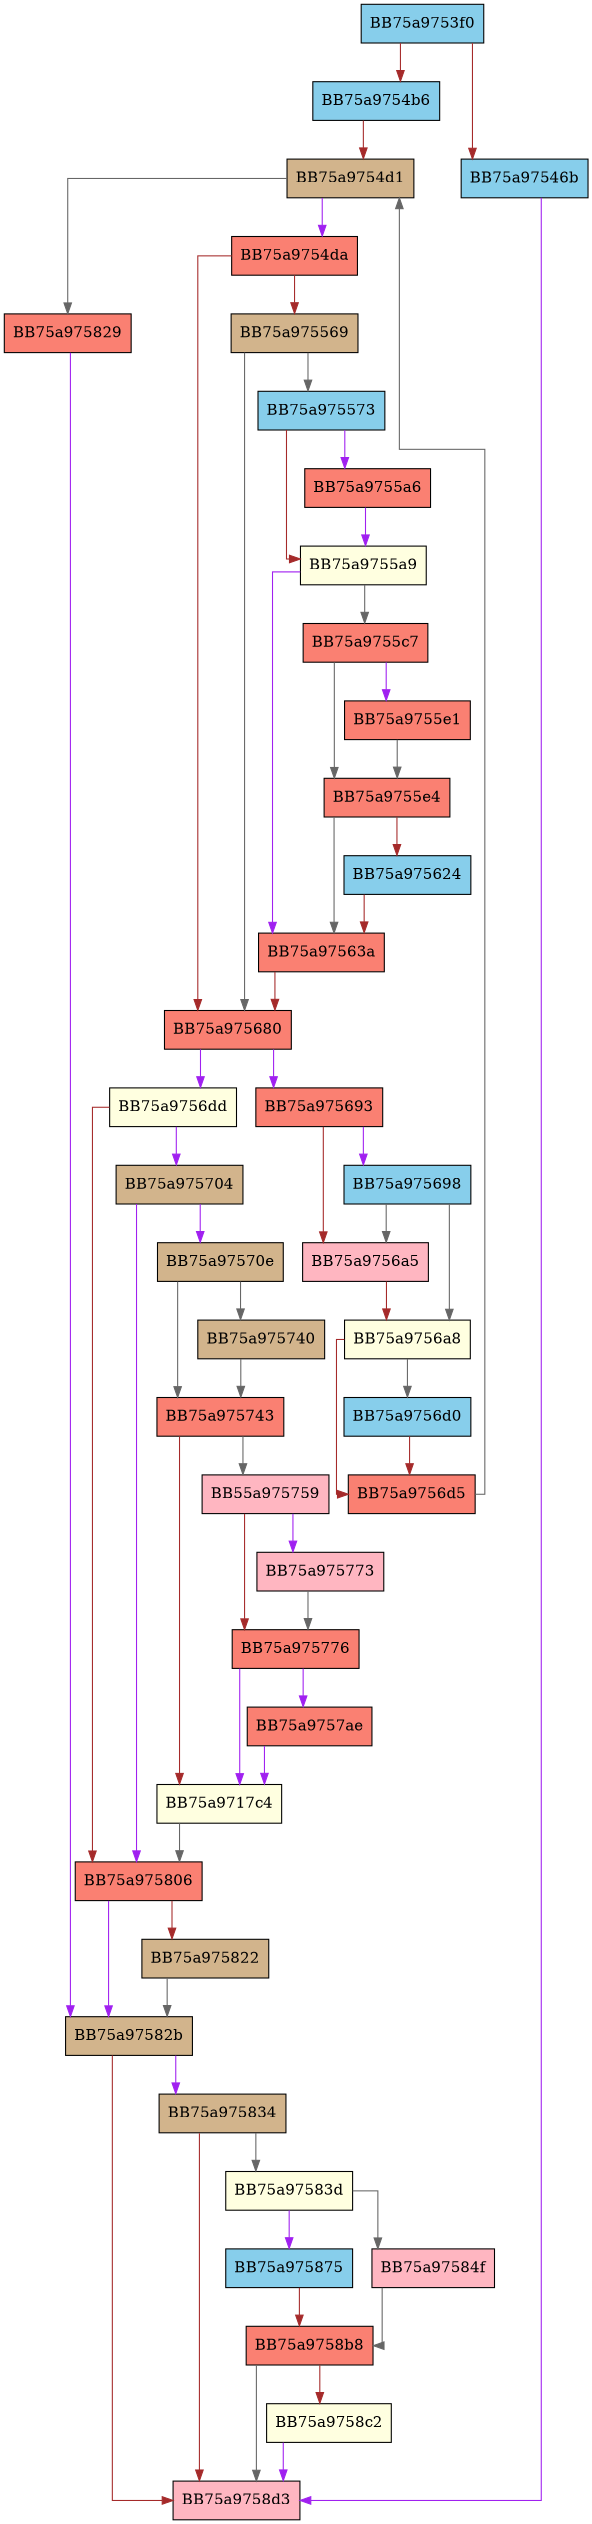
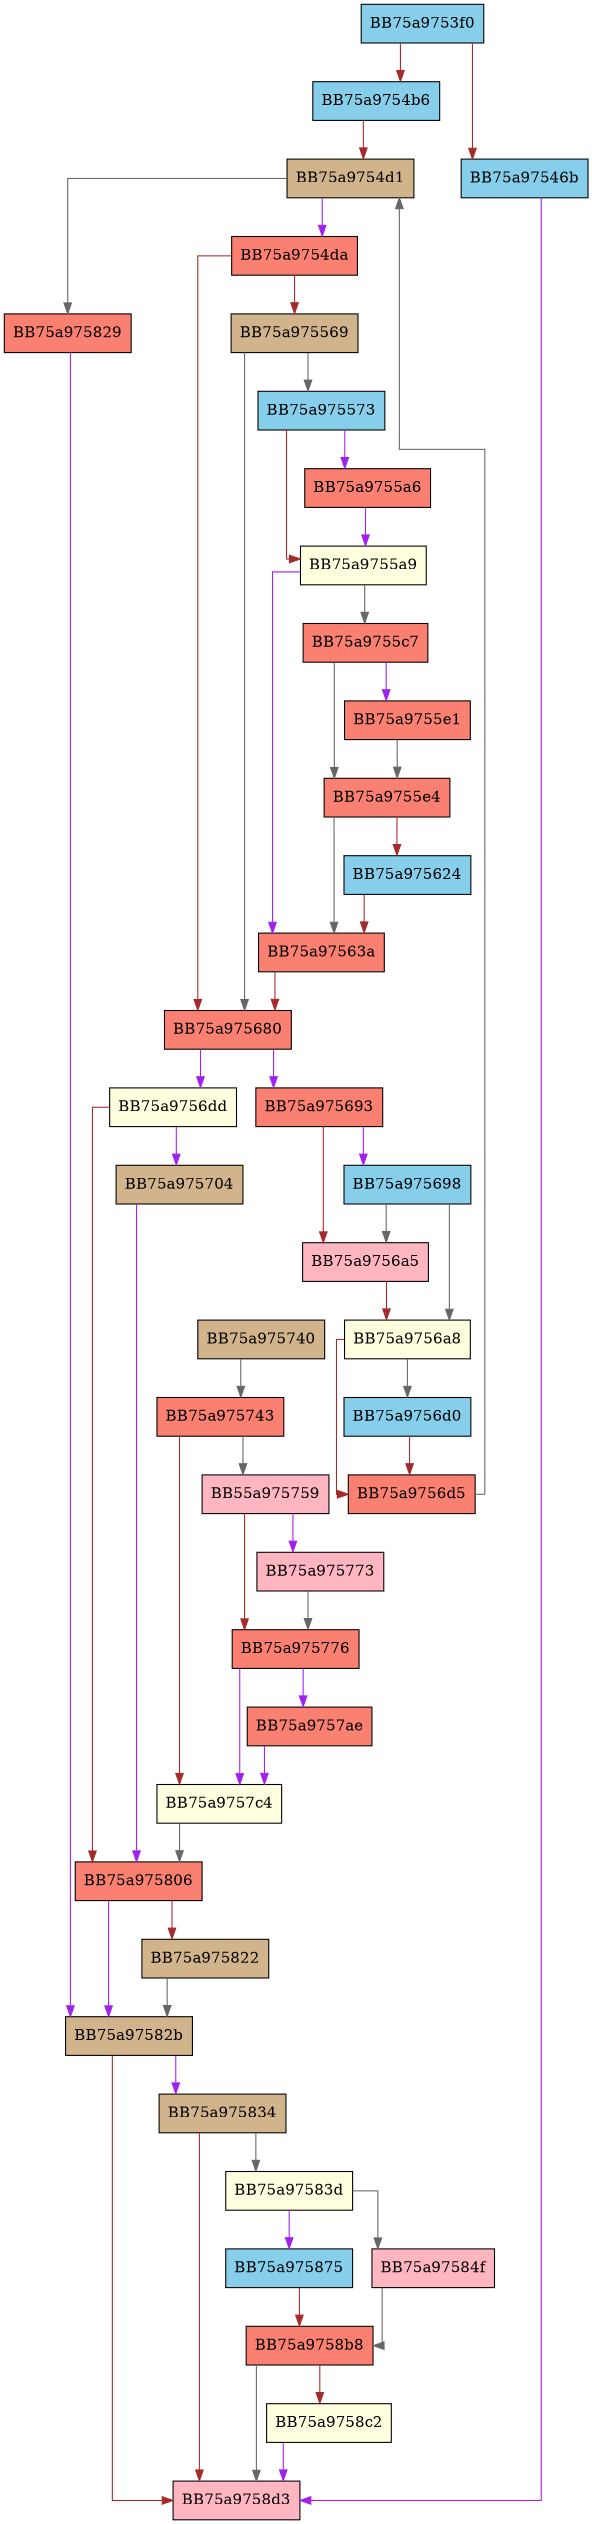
(220, 1262) -> none
(219, 1804) -> (219, 1804)
